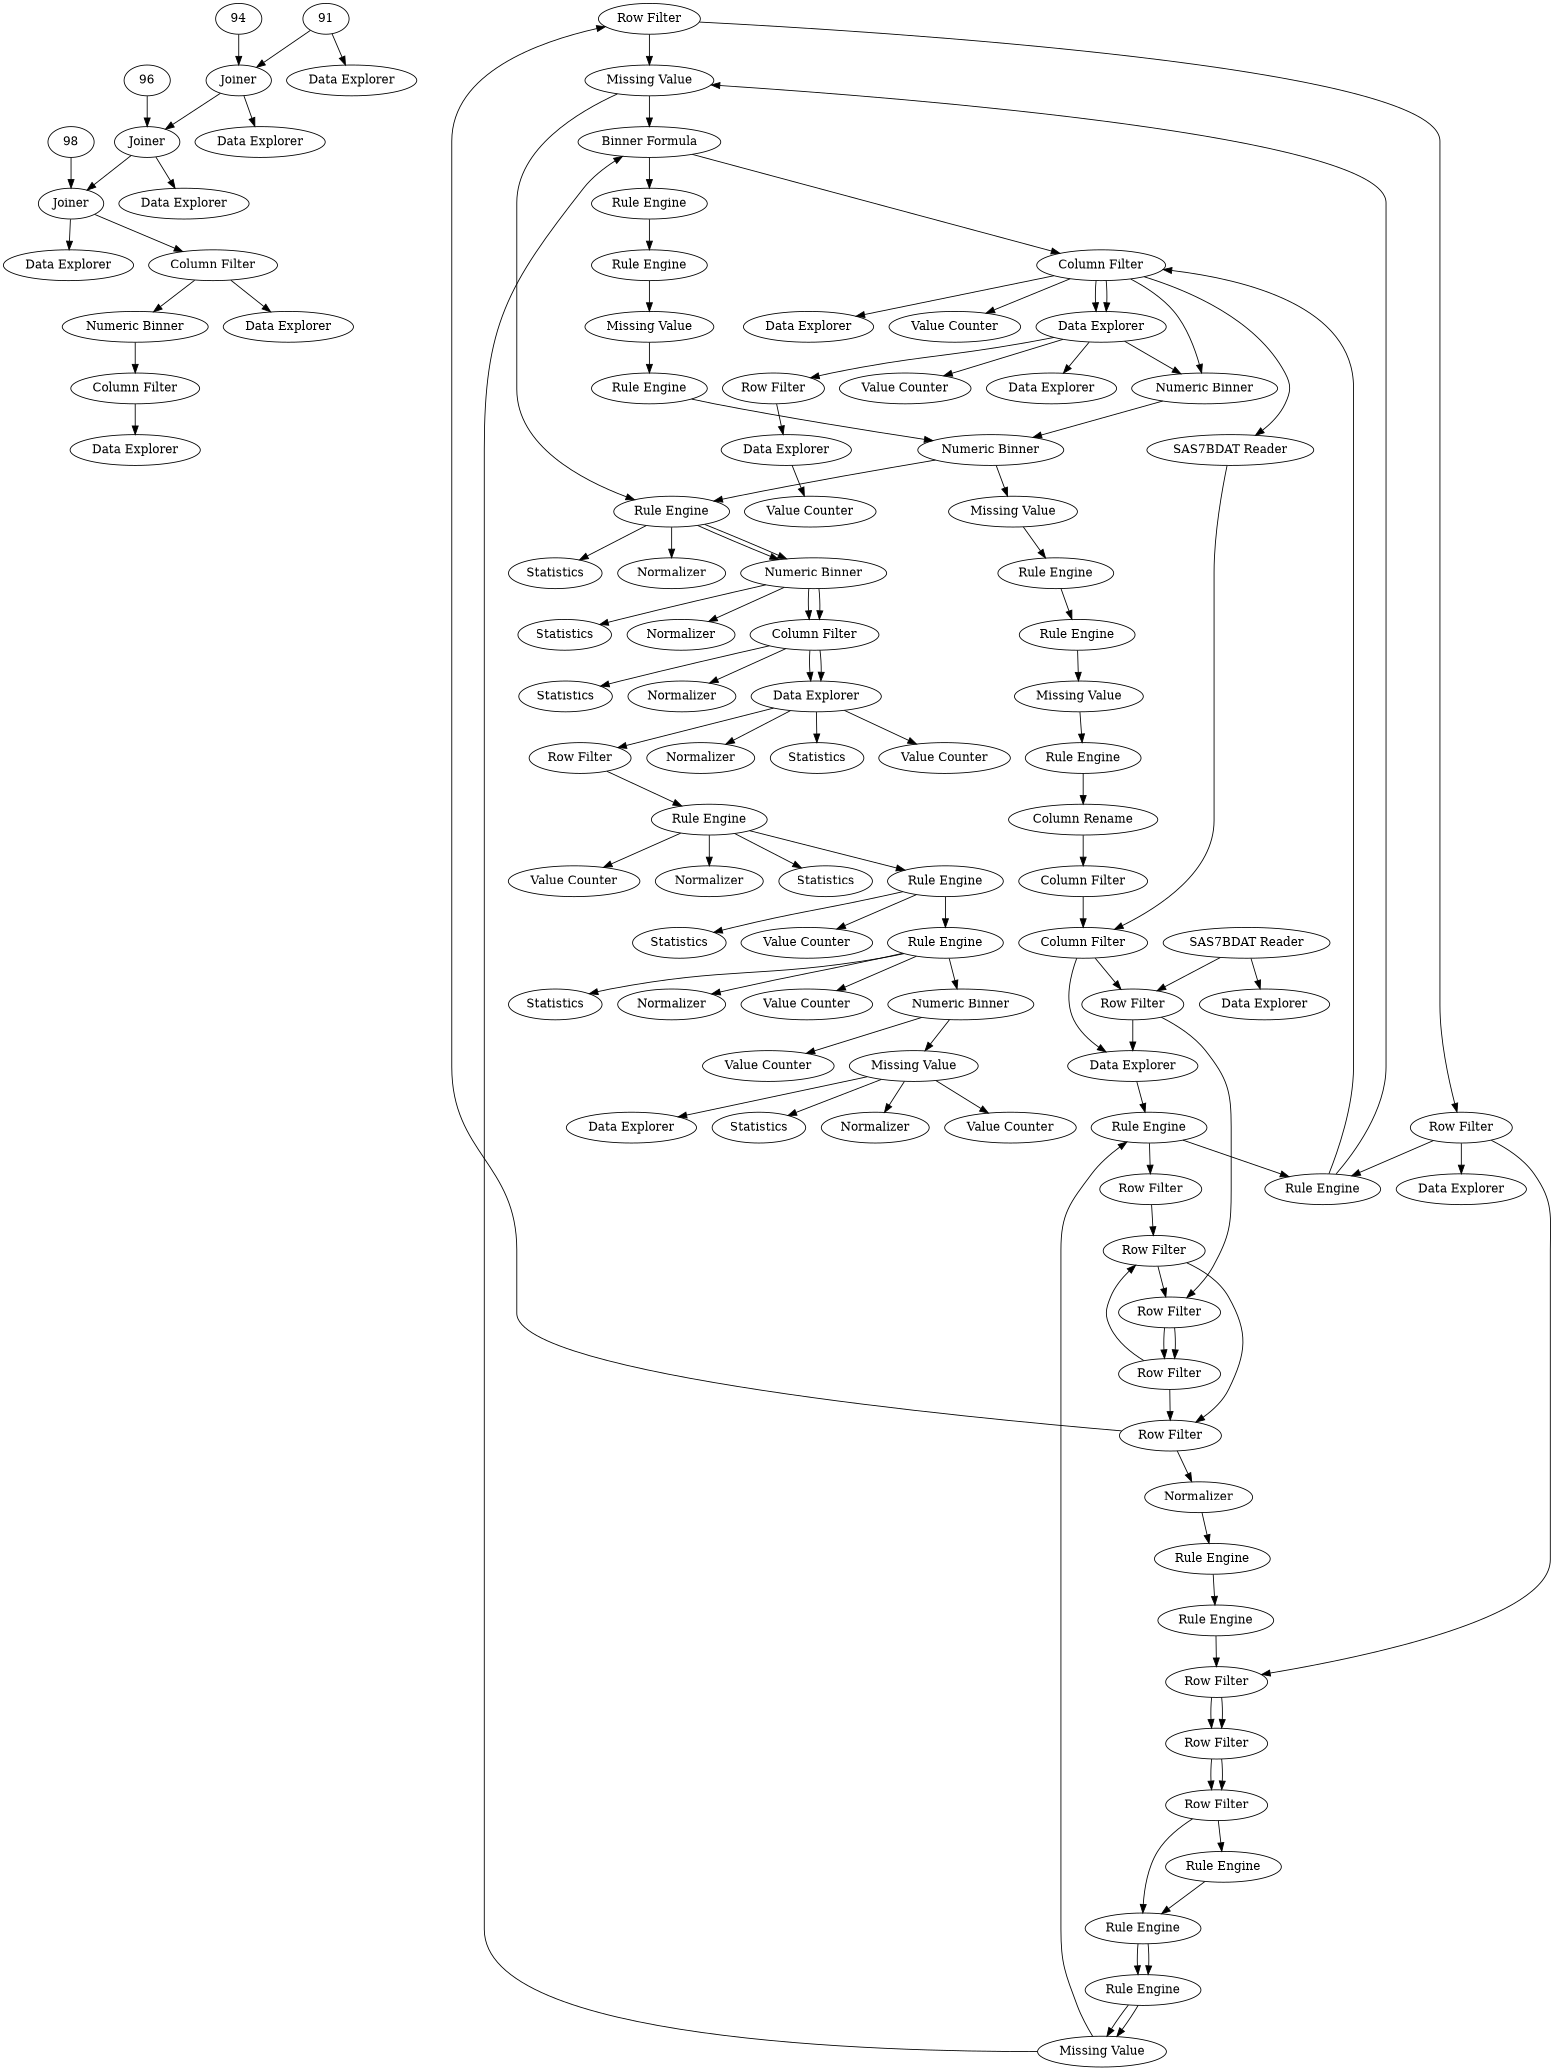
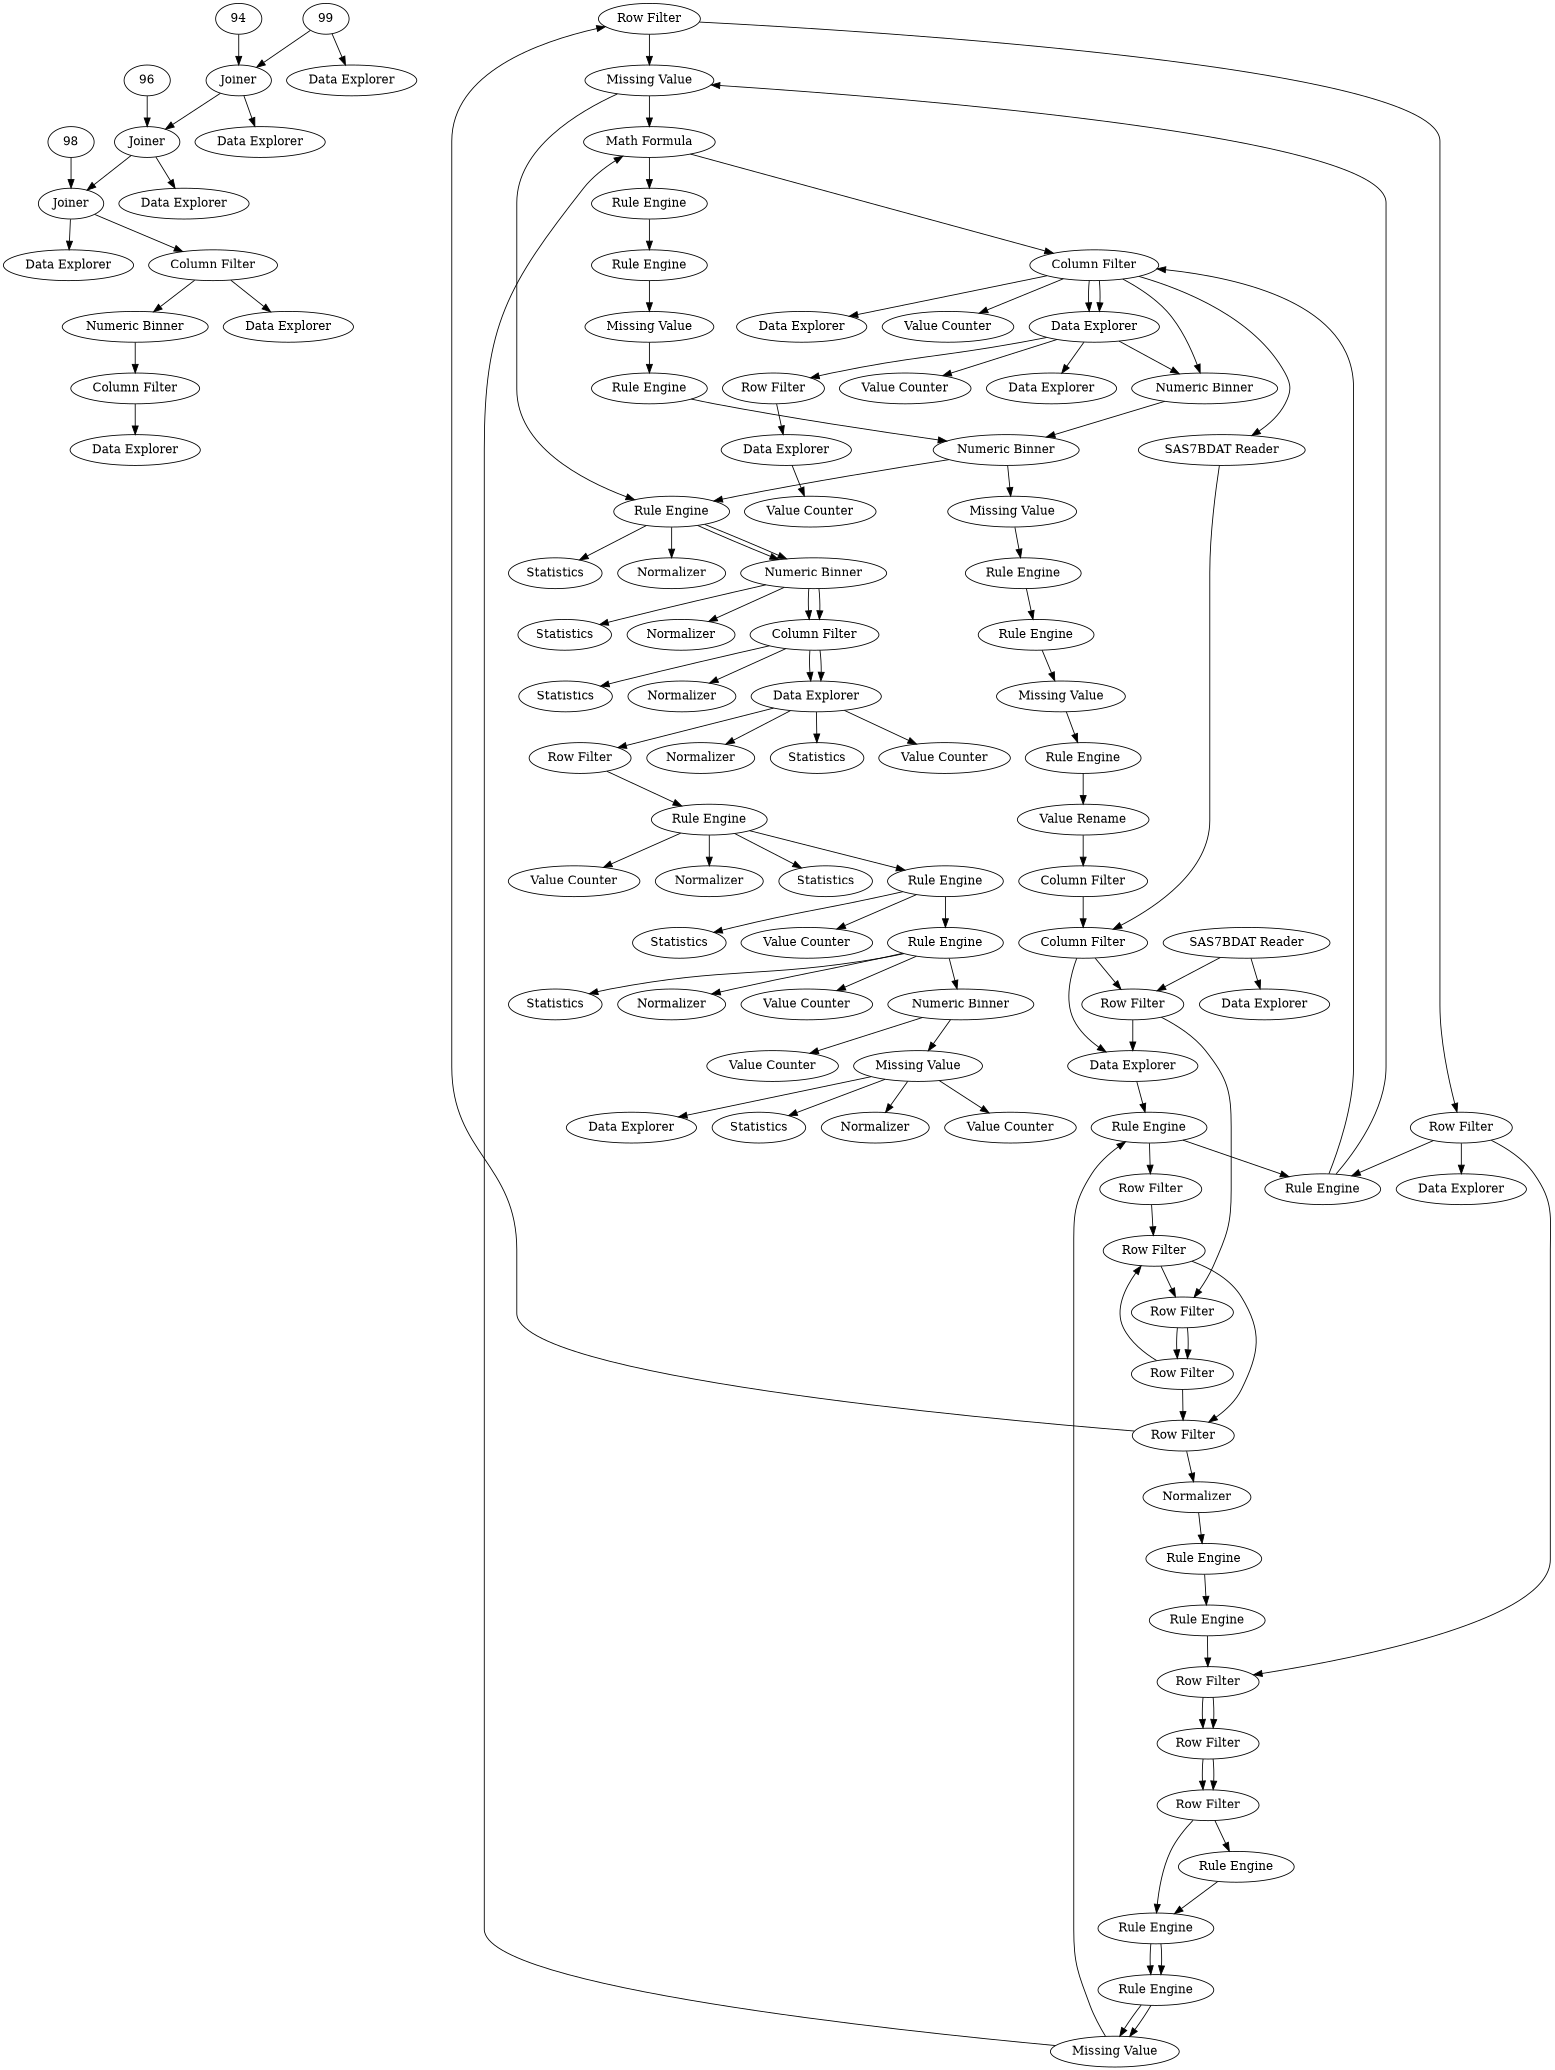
(326, 19) -> (326, 19)
(649, 142) -> (649, 142)
(1083, 820) -> (1083, 820)
